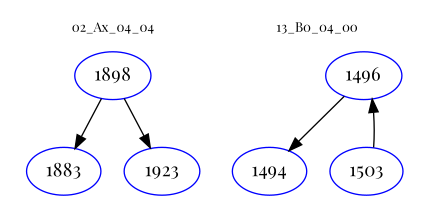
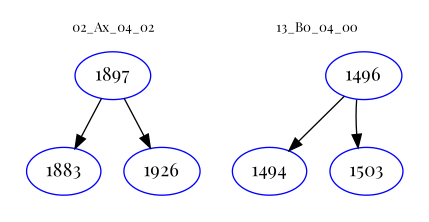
(114, 29) -> (114, 29)
(113, 76) -> (113, 76)
(374, 130) -> (356, 117)
(162, 171) -> (162, 171)
